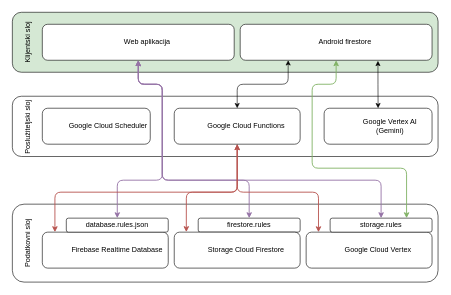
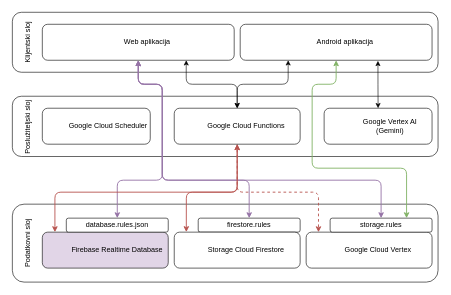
(345, 42) -> (345, 42)
(17, 47) -> (17, 47)
none -> (187, 81)
(293, 192) -> (293, 192)
(105, 250) -> (105, 250)
